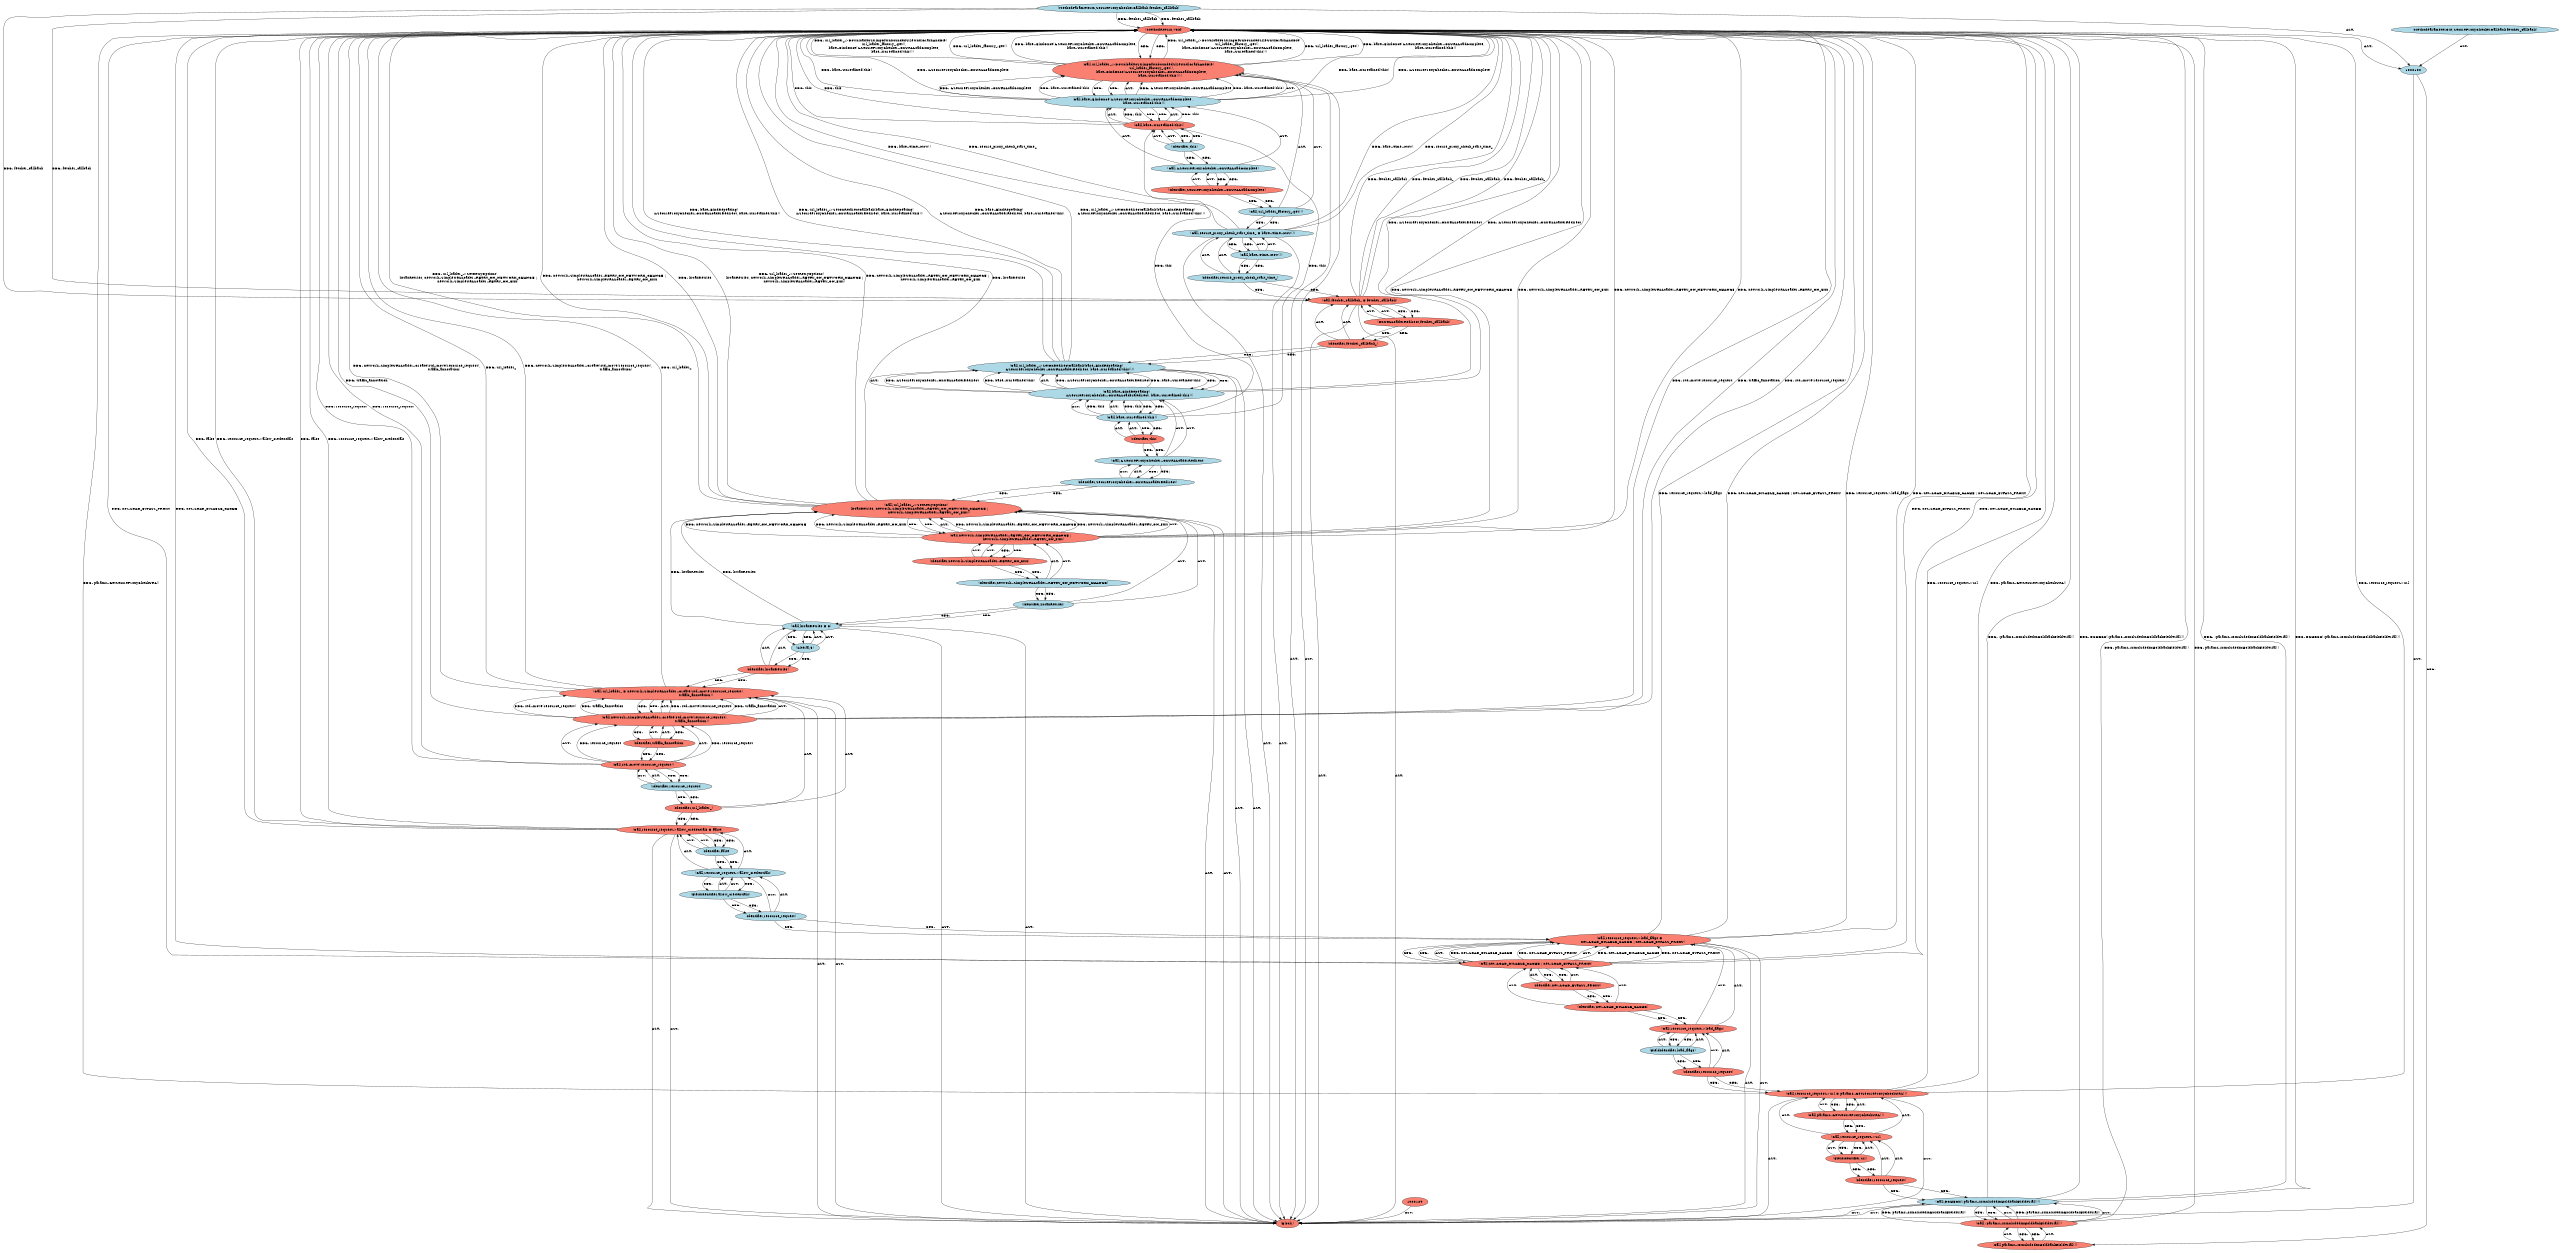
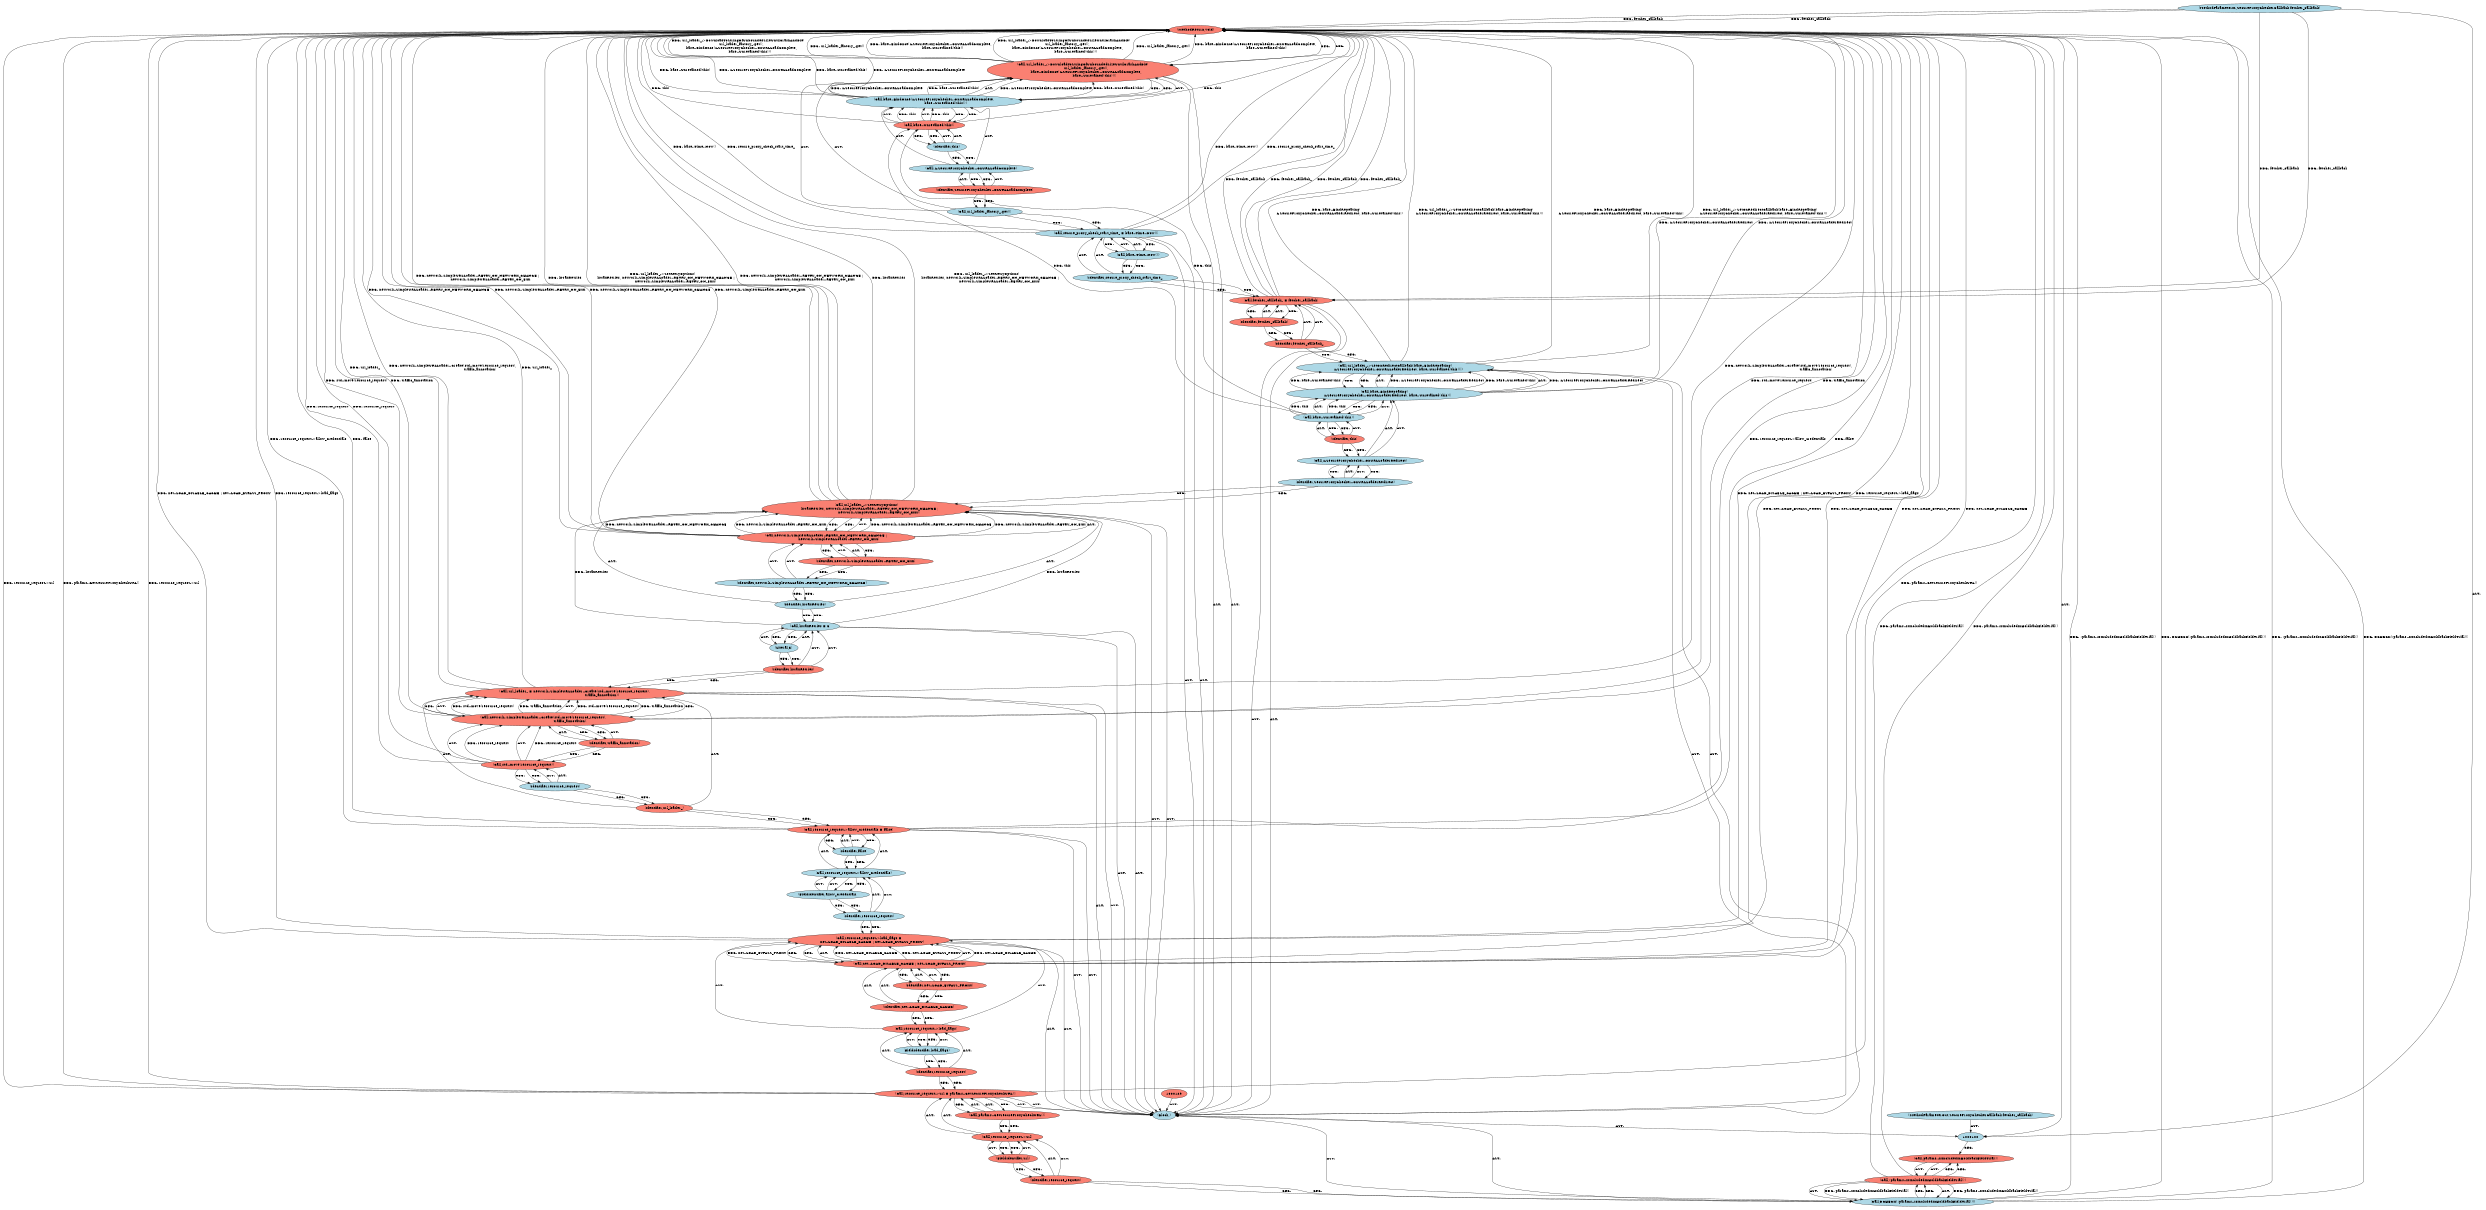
(1414, 322) -> (1264, 322)
(2414, 1195) -> (1566, 1126)
(1288, 1223) -> (1164, 1115)
